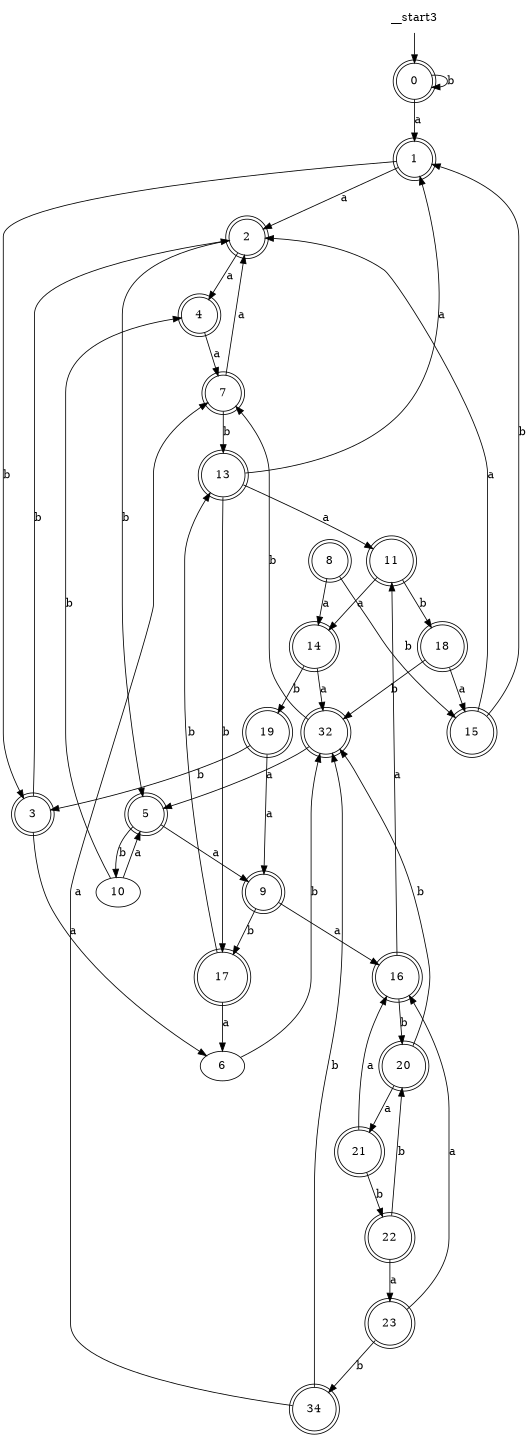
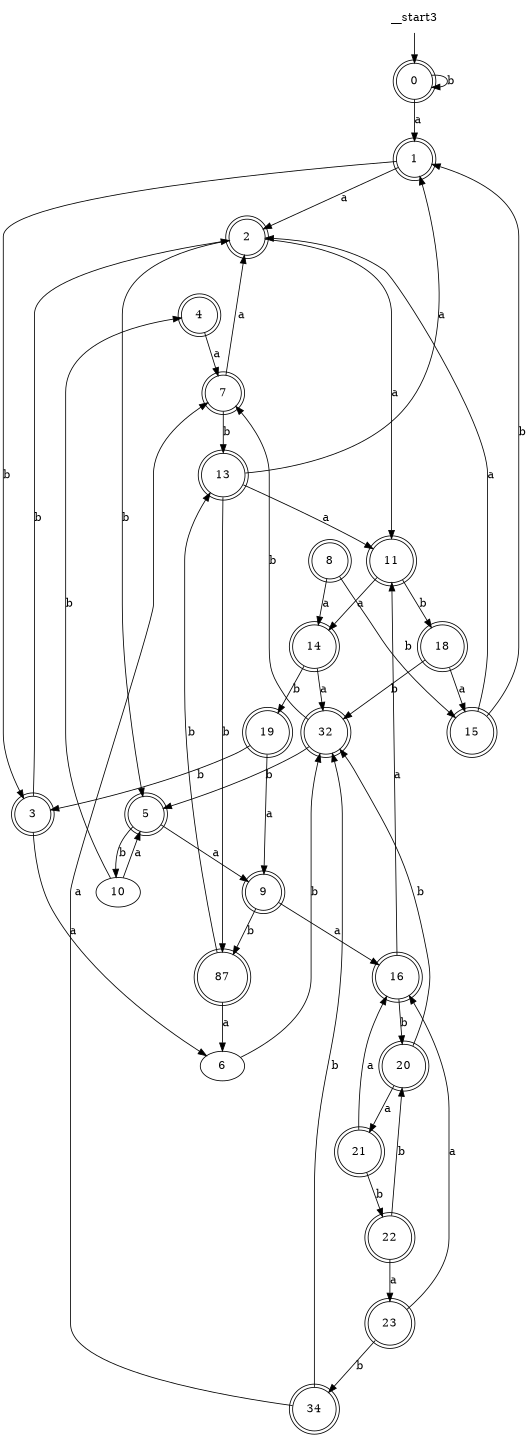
(225, 273) -> (392, 342)
(270, 775) -> (270, 775)
(222, 977) -> (222, 977)
